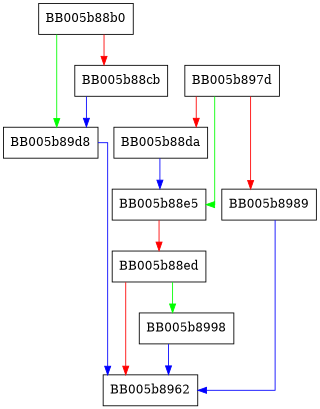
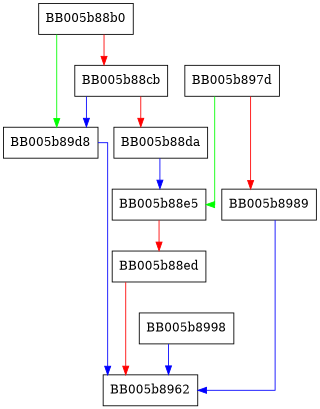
(196, 107) -> (141, 107)
(173, 293) -> none
